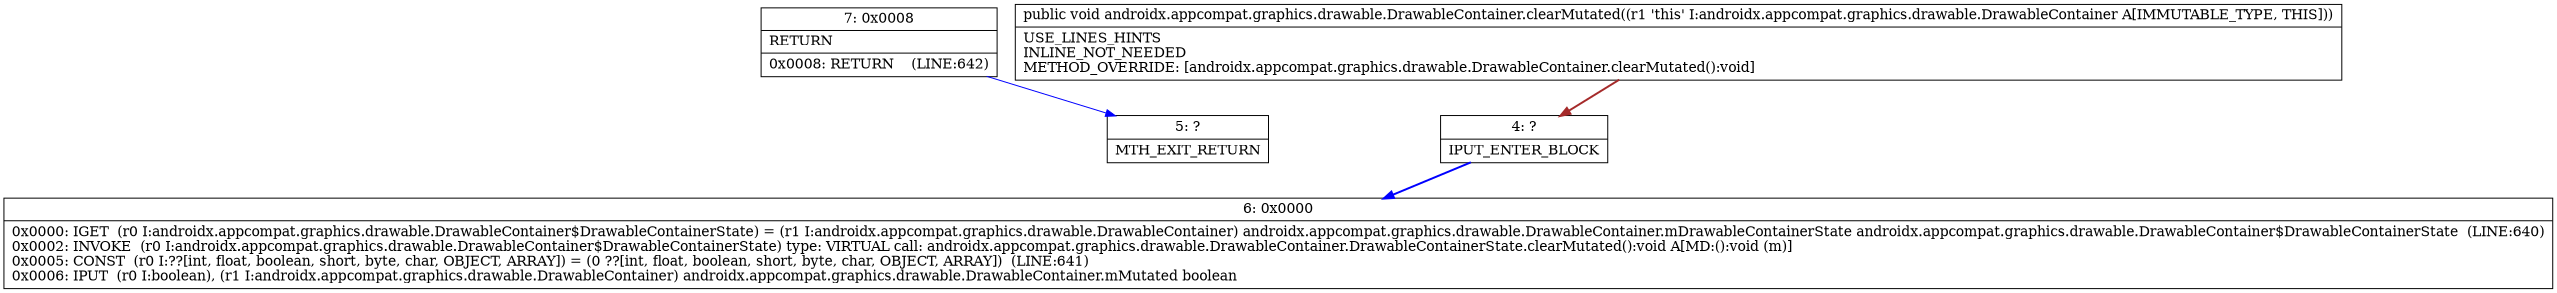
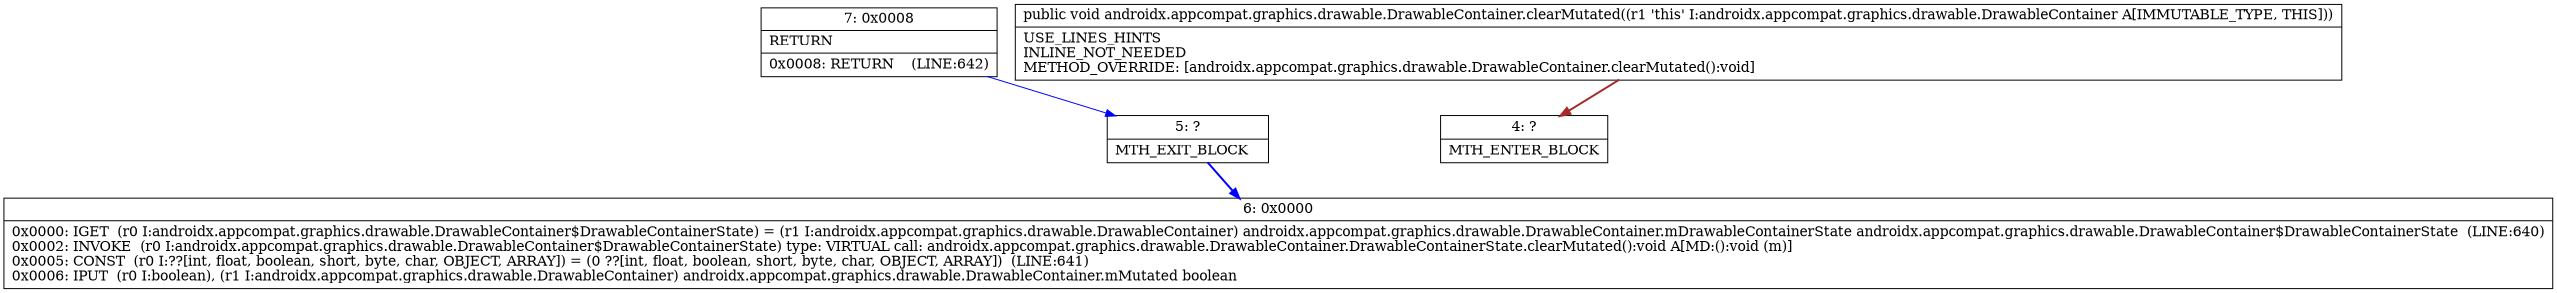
(1188, 150) -> (1182, 150)
(1524, 150) -> (1524, 150)
(1432, 179) -> (1220, 177)
